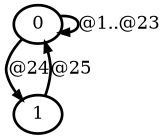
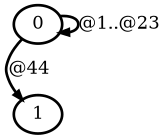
(29, 69) -> (29, 69)
(50, 74) -> none
